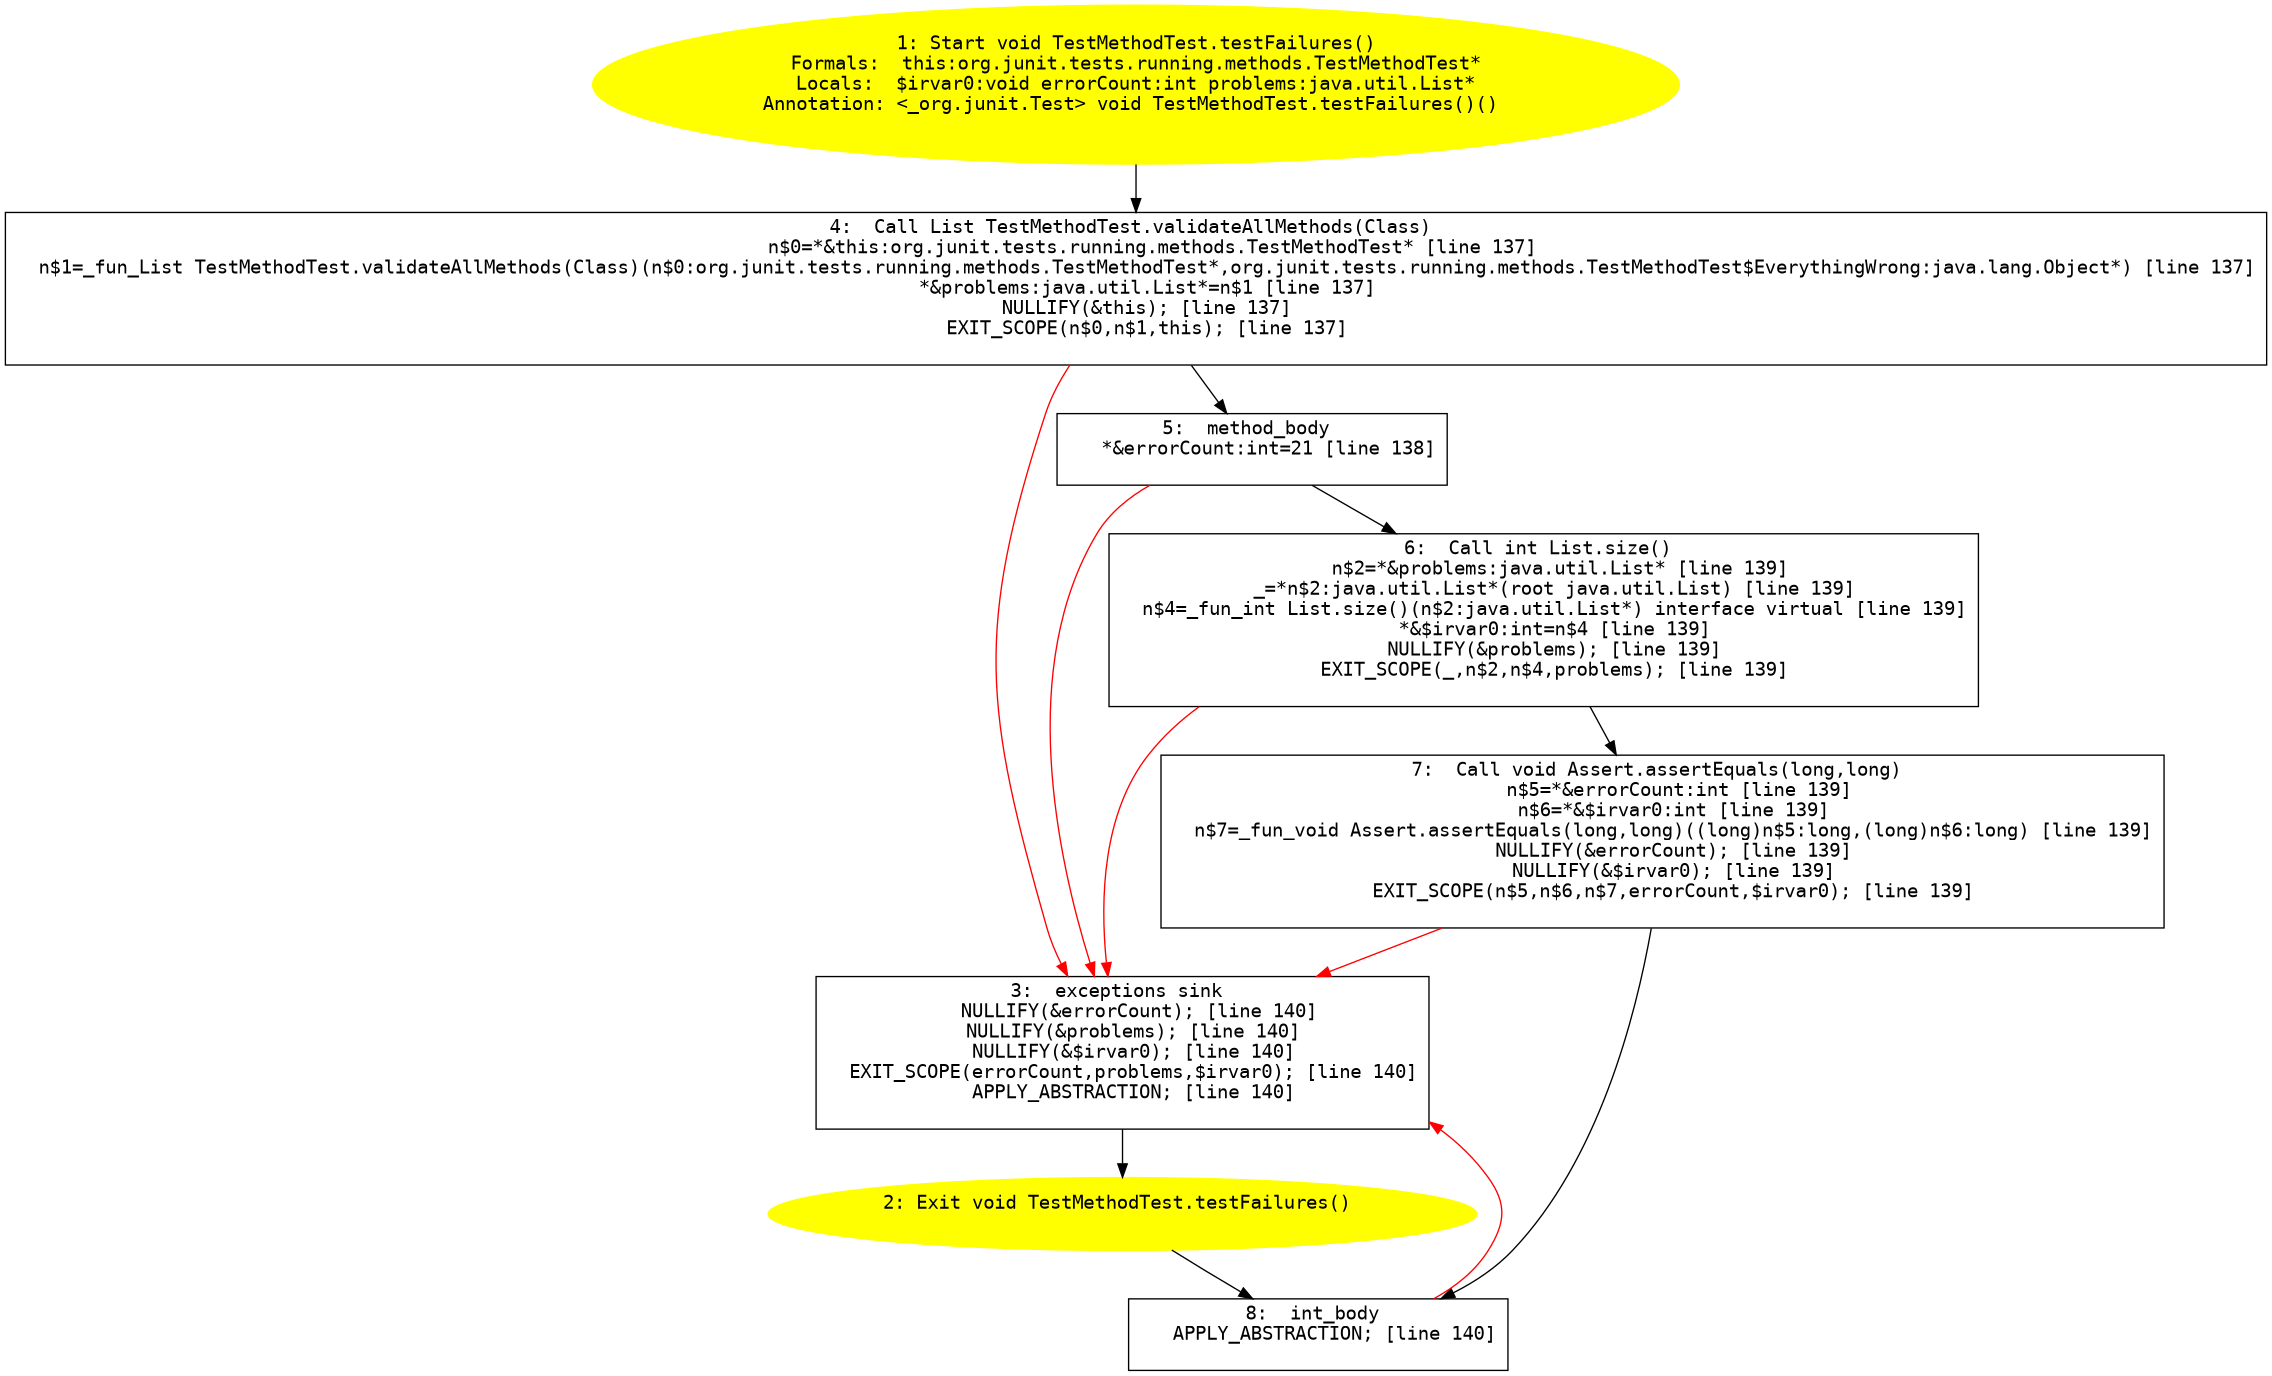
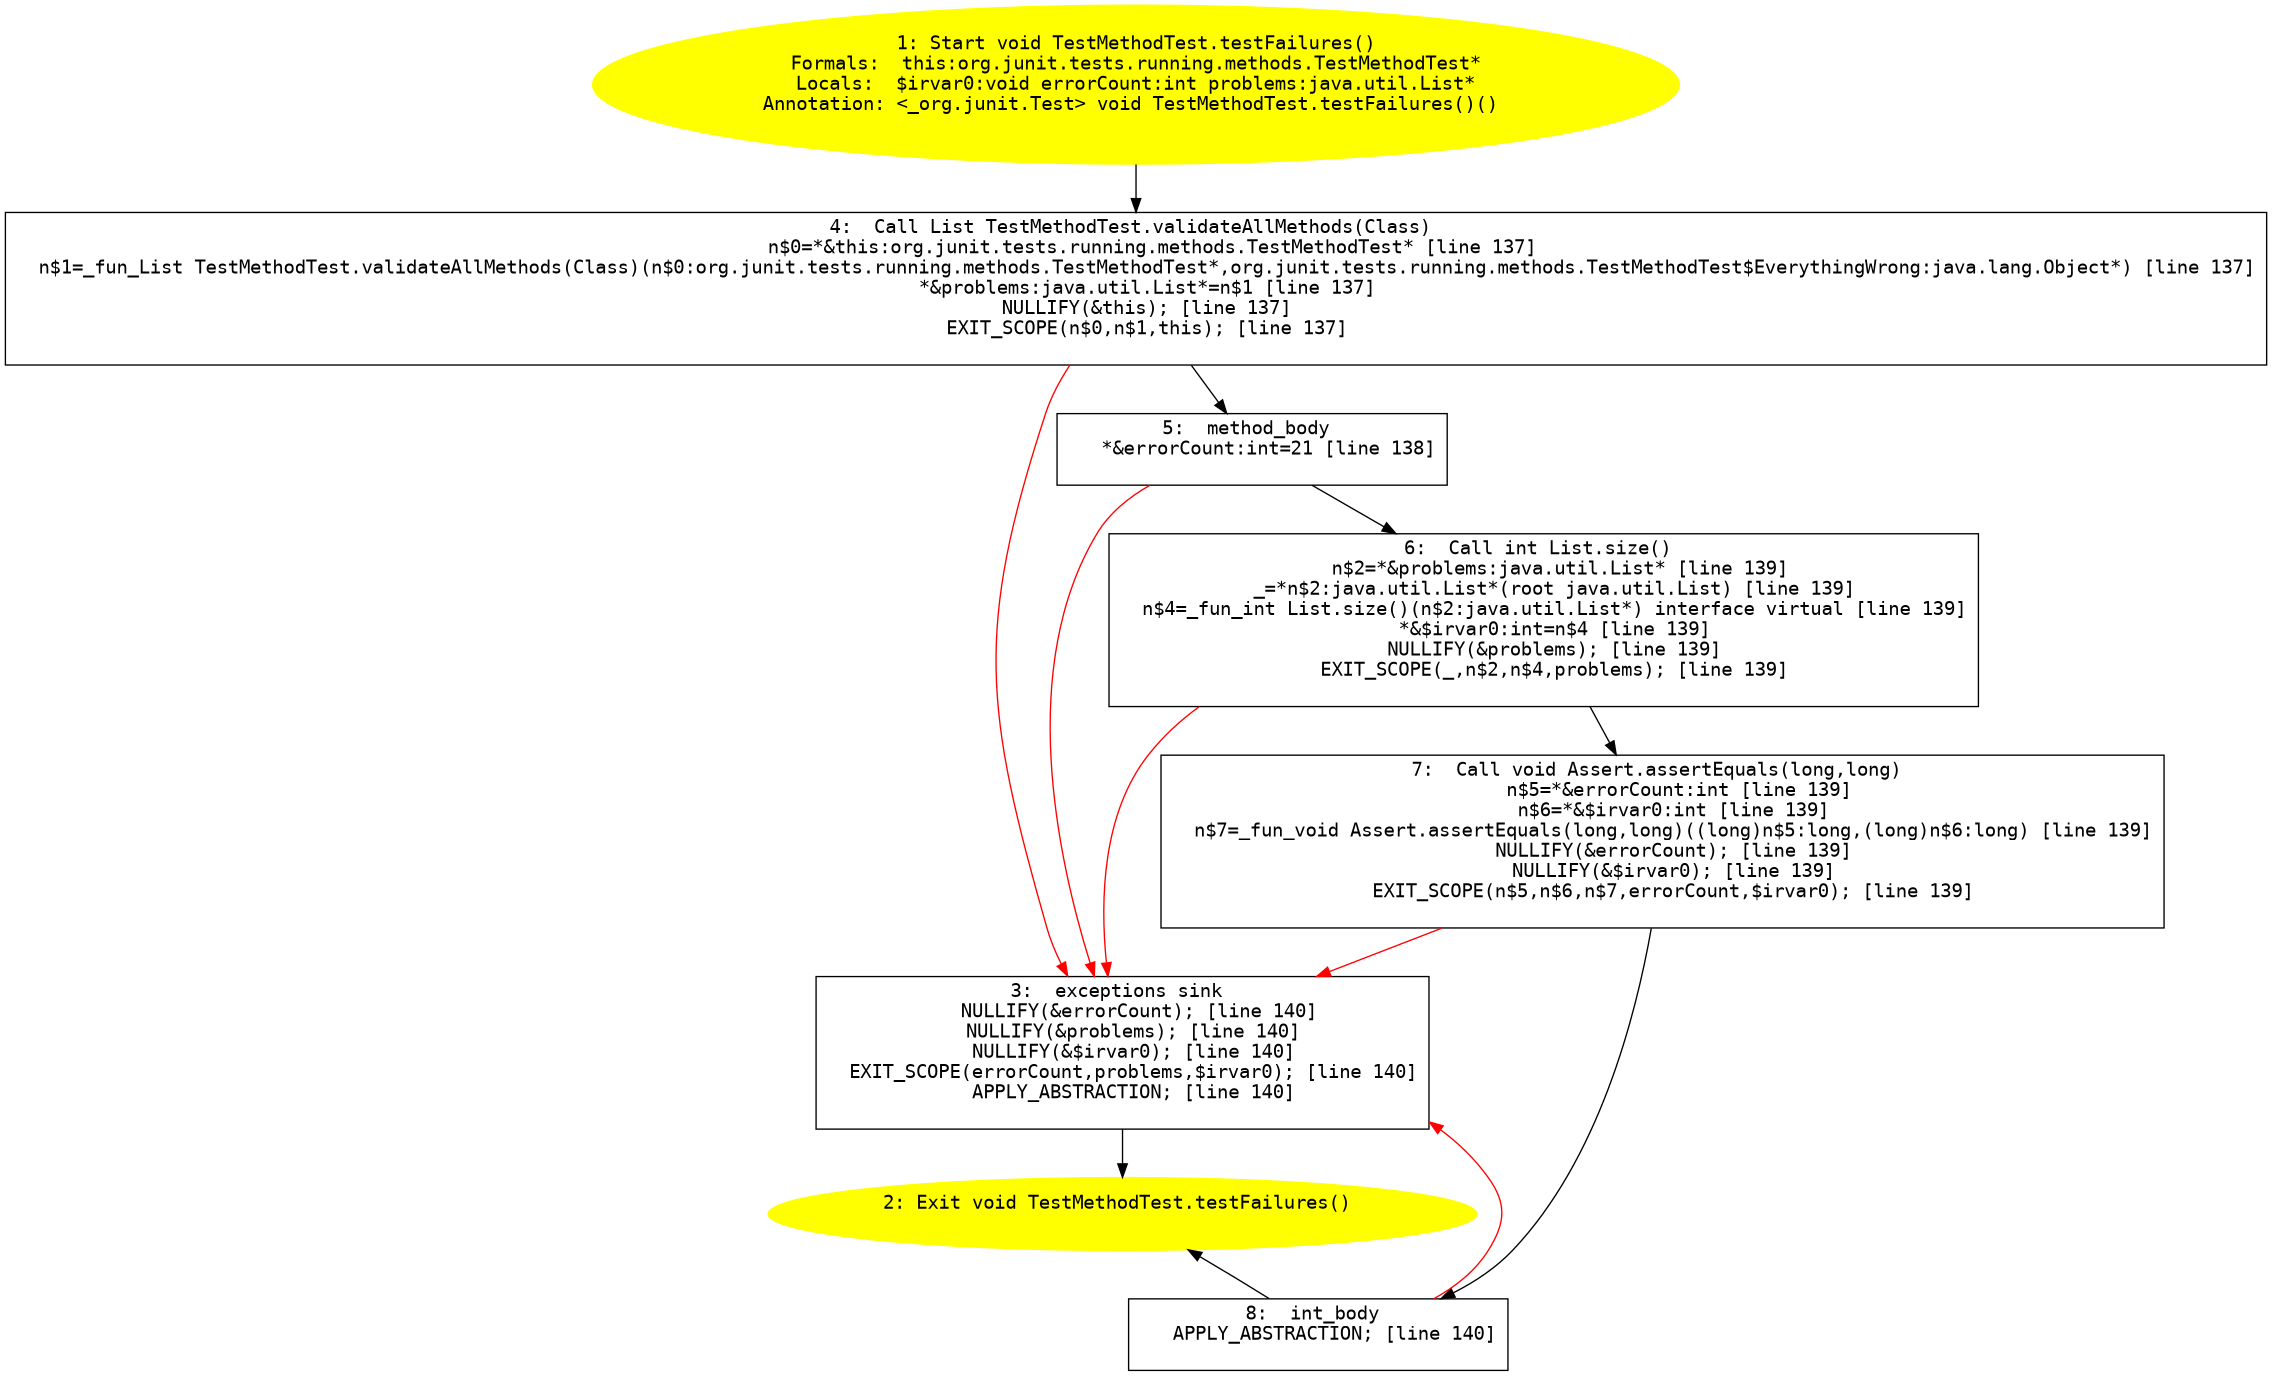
(1206, 1271) -> (1235, 1277)
